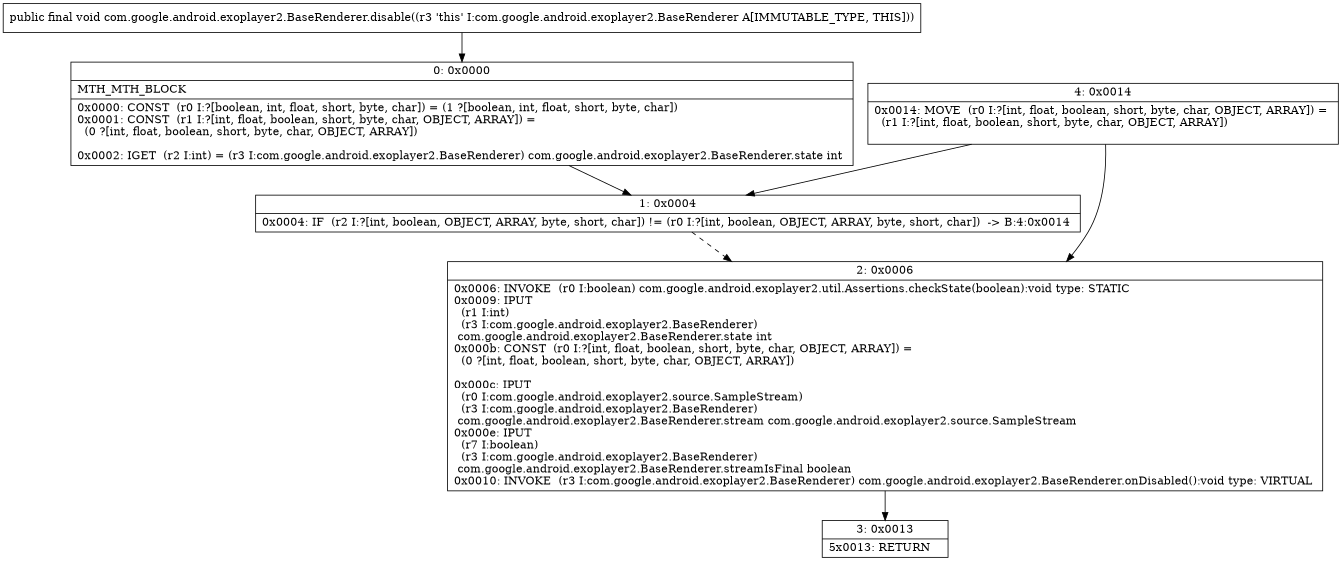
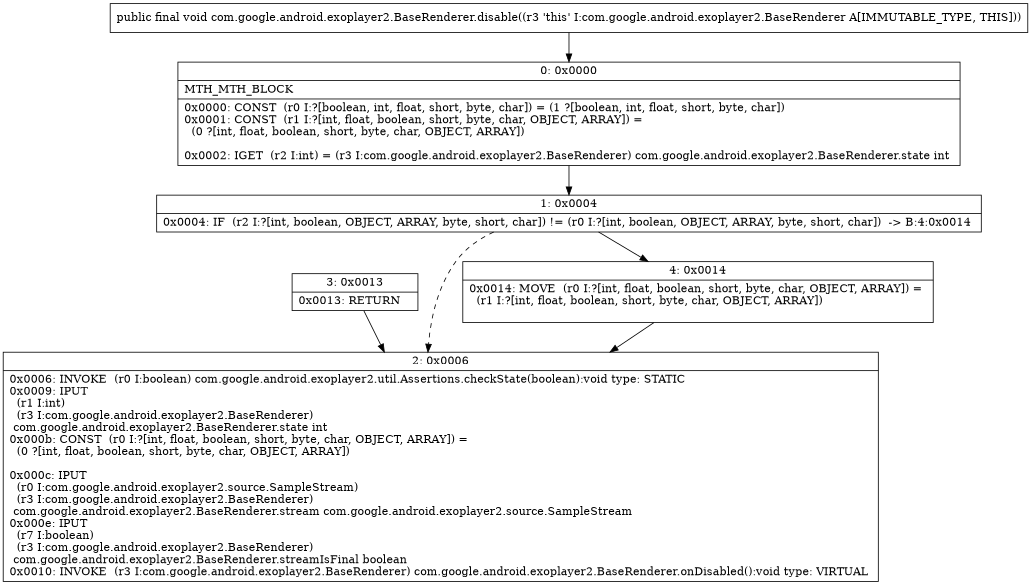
(863, 169) -> (620, 245)
(885, 502) -> (372, 328)
(885, 548) -> (355, 301)
